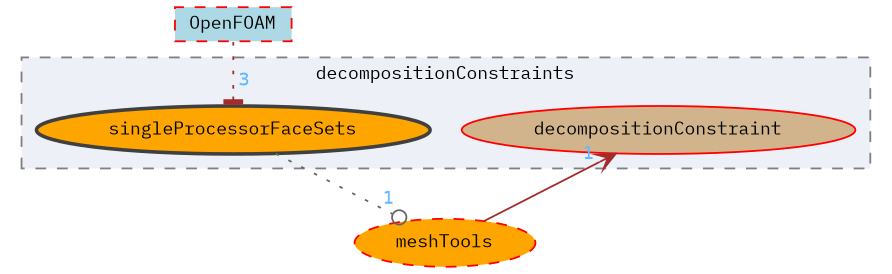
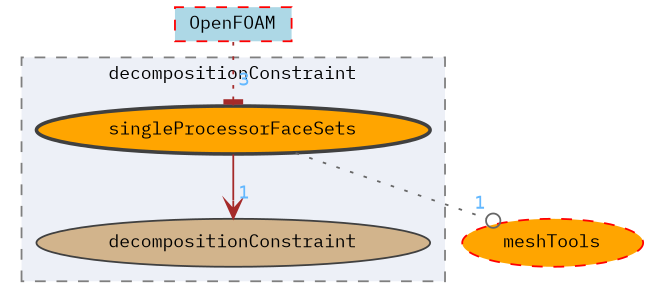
(446, 74) -> (233, 74)
(659, 130) -> (233, 243)
(542, 191) -> (233, 177)
